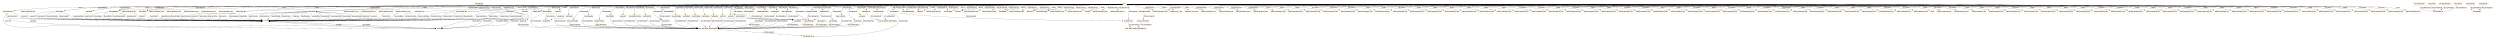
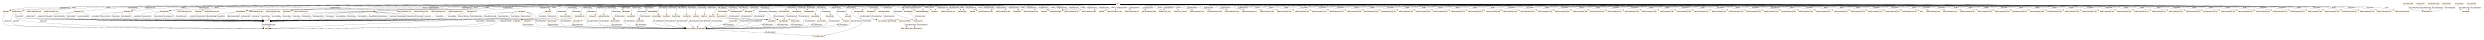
none -> (867, 5)
